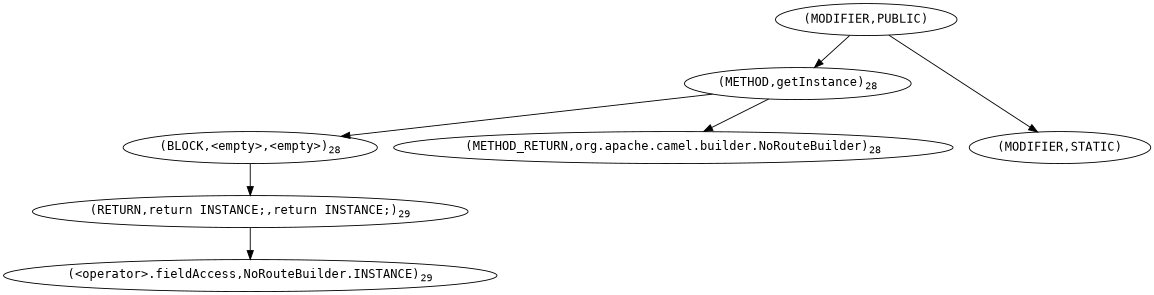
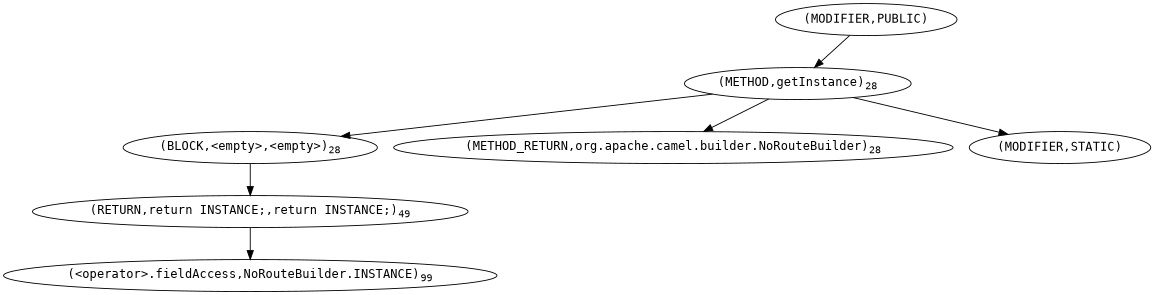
(959, 81) -> (926, 115)
(404, 210) -> (404, 210)
(427, 274) -> (427, 274)
